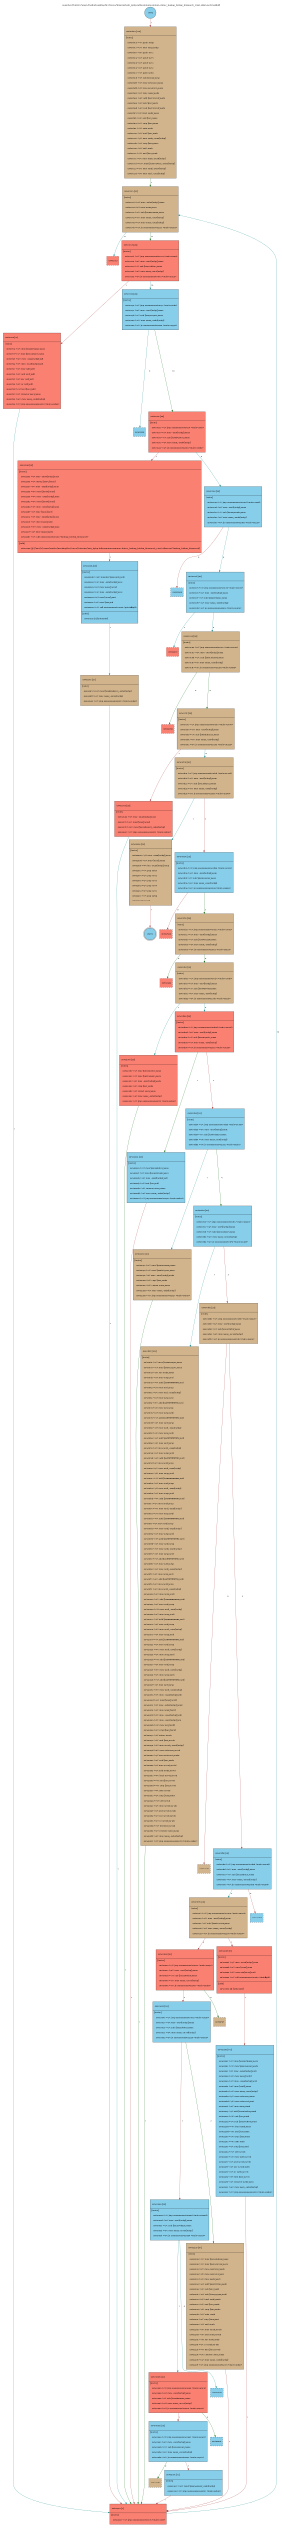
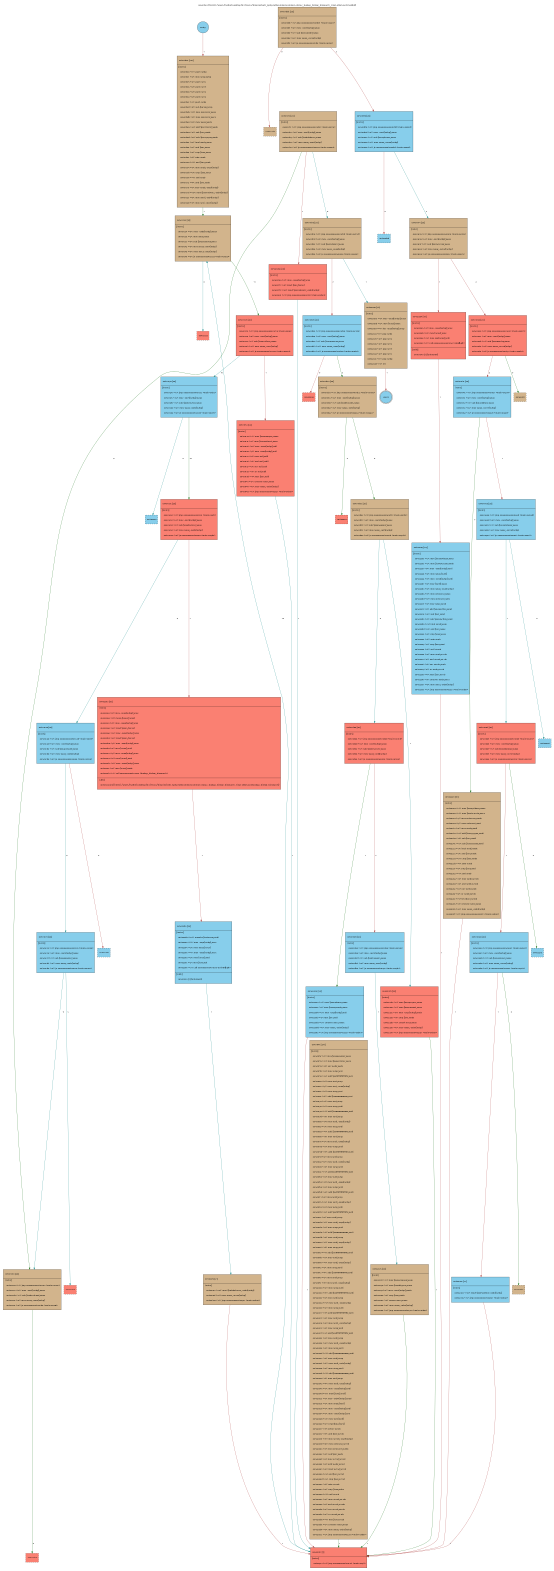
(208, 690) -> (41, 658)
(223, 1226) -> none
